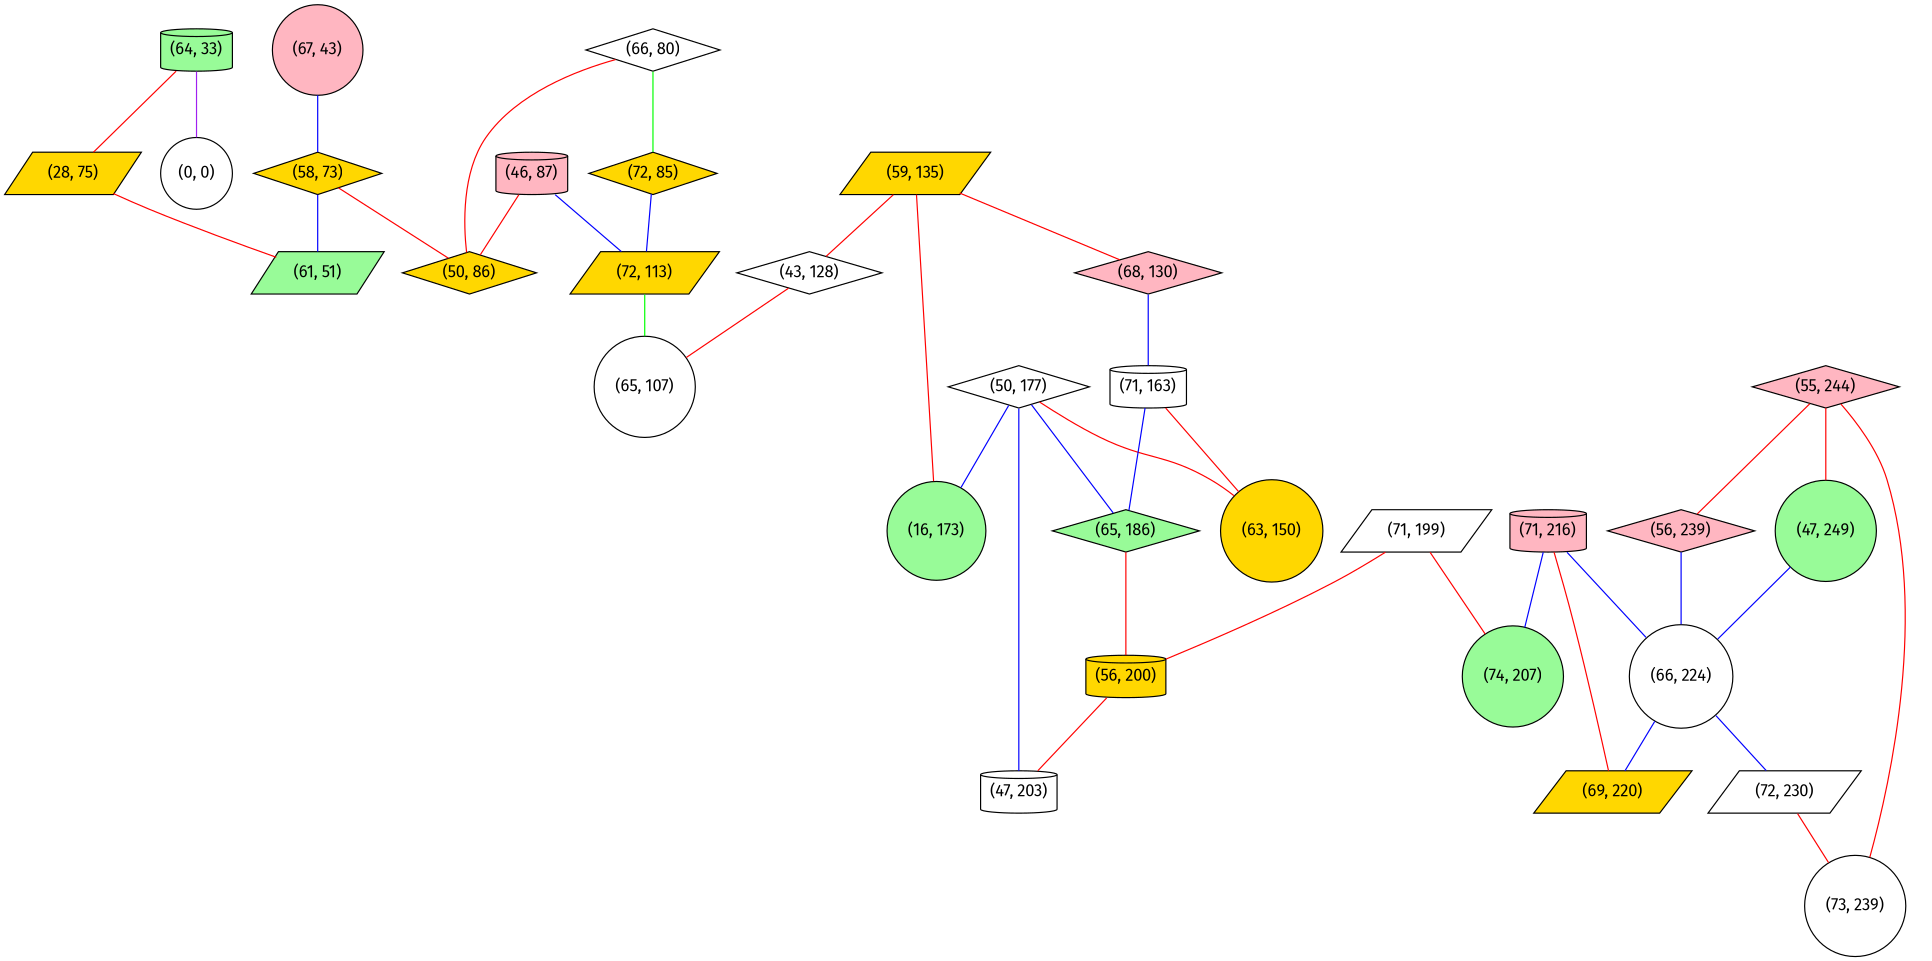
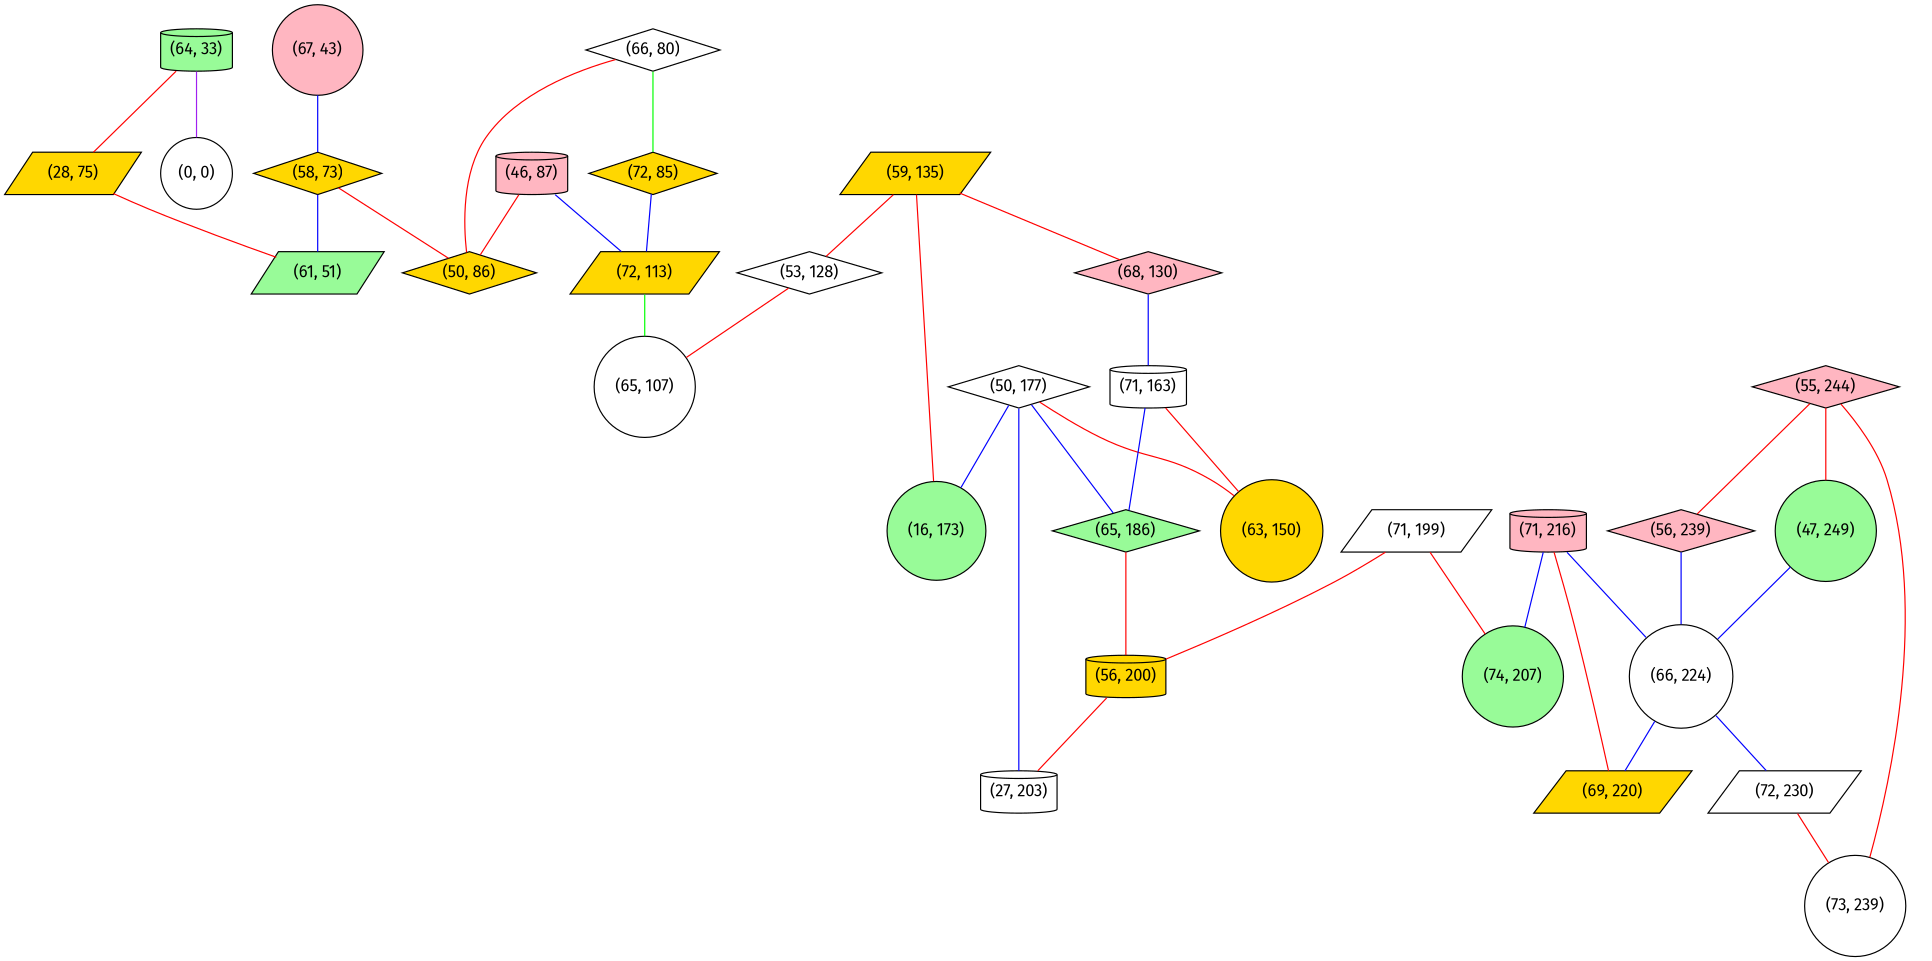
(809, 273) -> (809, 273)
(1019, 792) -> (1019, 792)
